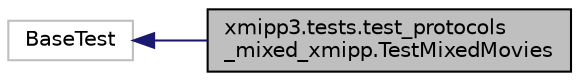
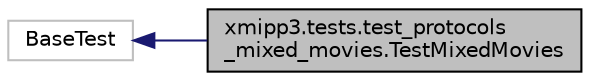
(389, 40) -> (395, 40)
